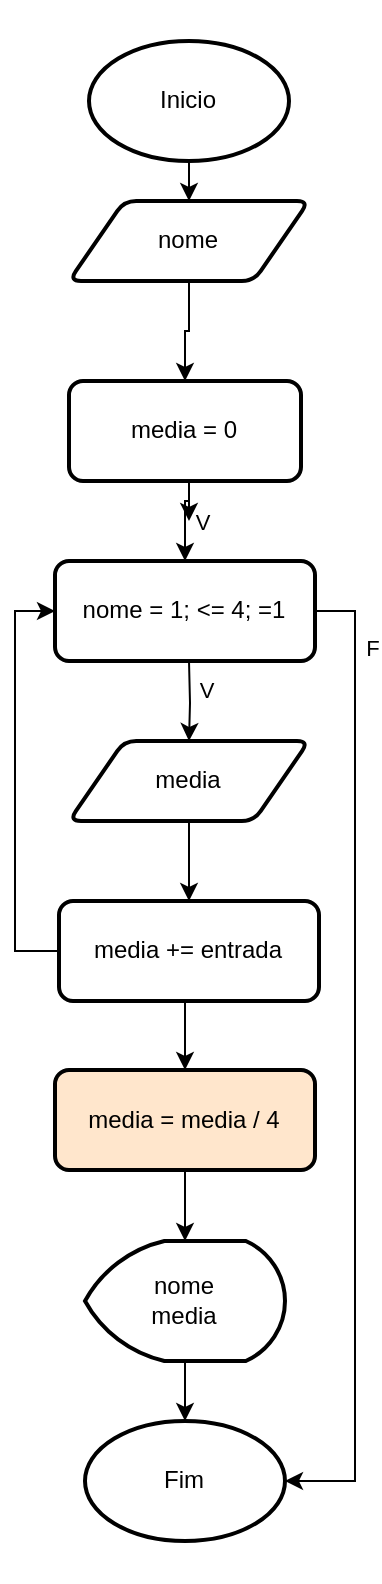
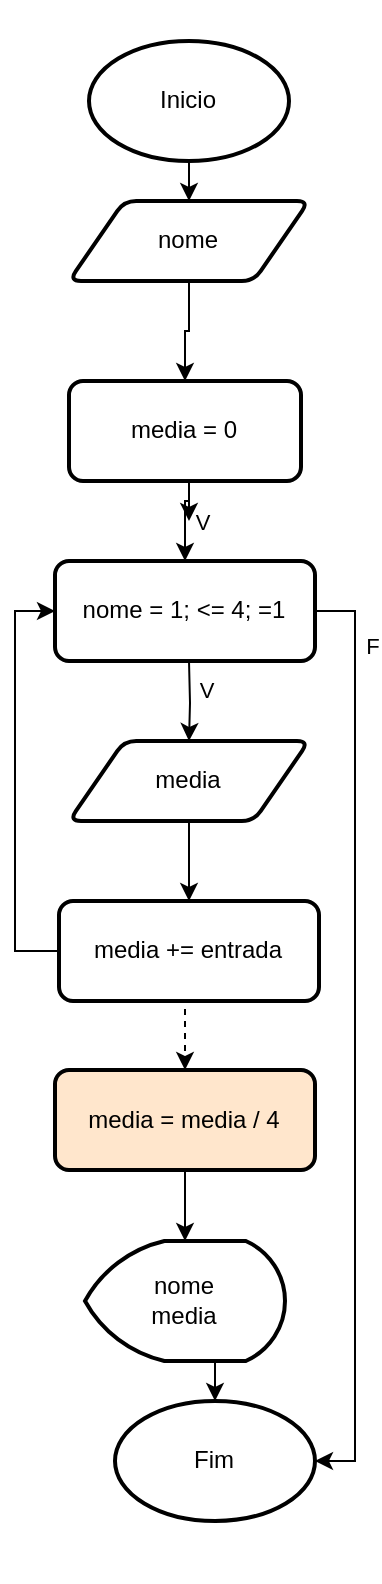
(185, 1028) -> (185, 1028)
(185, 1481) -> (215, 1461)
